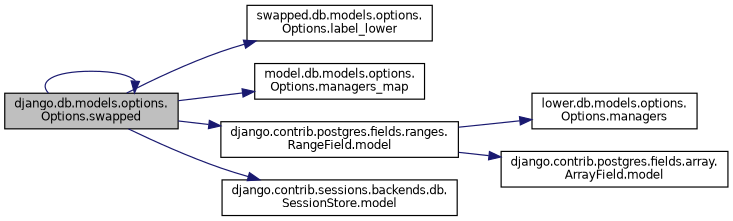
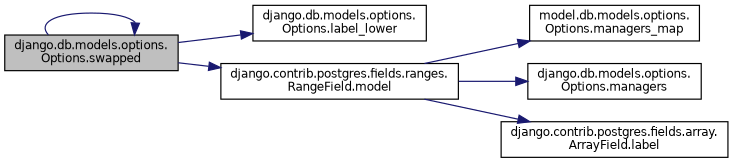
(340, 23) -> (340, 23)
(210, 97) -> (471, 54)
(615, 111) -> (615, 81)
(615, 169) -> (615, 140)
(340, 198) -> none
